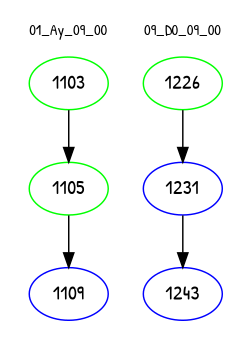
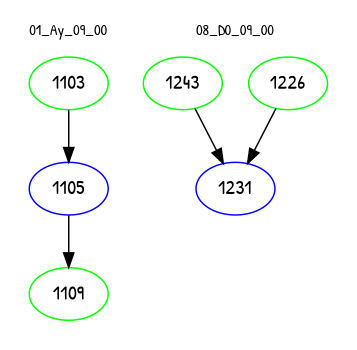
(183, 31) -> (235, 31)
(69, 189) -> (69, 189)
(183, 234) -> (206, 129)
(69, 294) -> (69, 294)
(183, 294) -> (183, 83)
